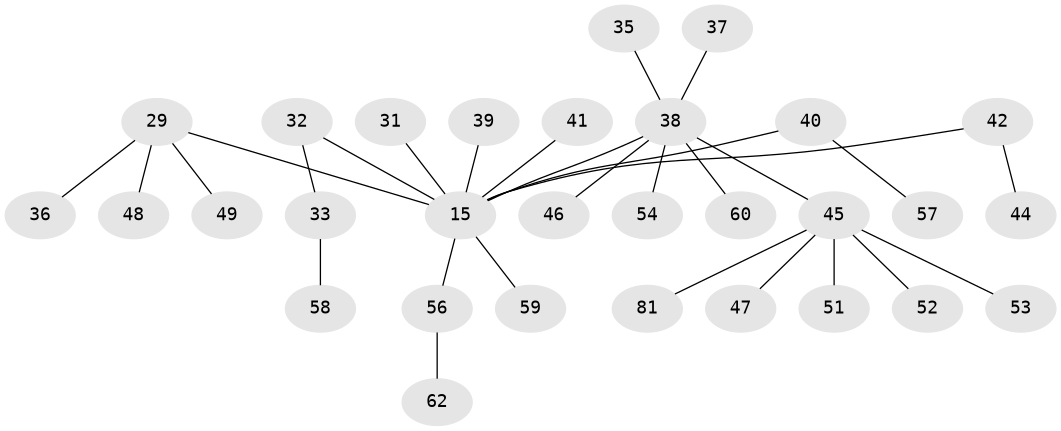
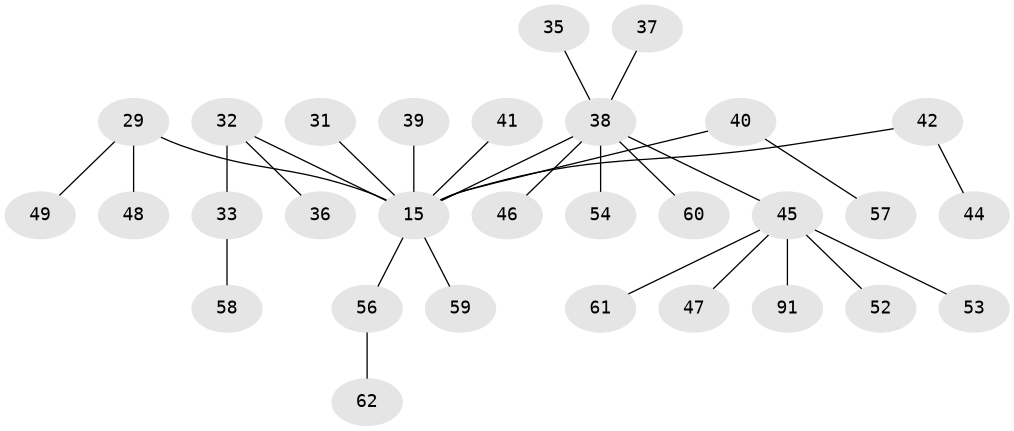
(99, 169) -> (263, 158)
(647, 309) -> (601, 309)
(834, 309) -> (787, 309)
